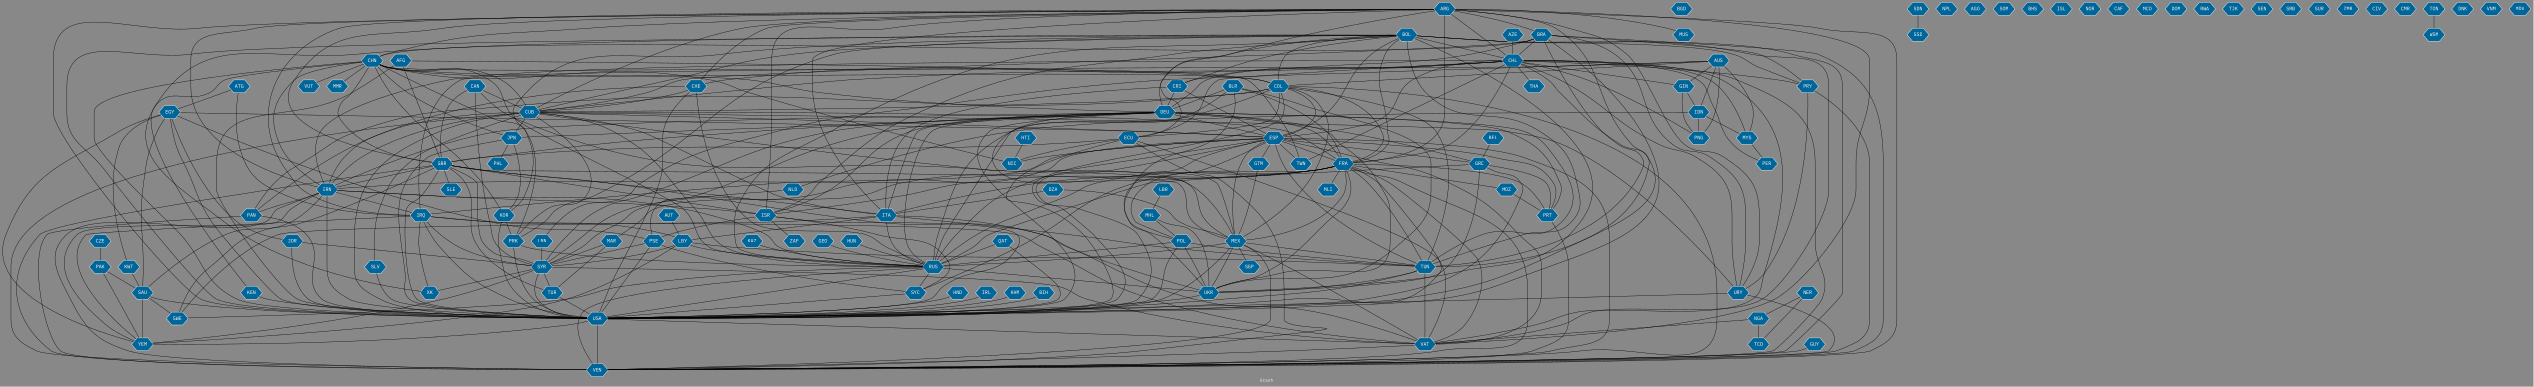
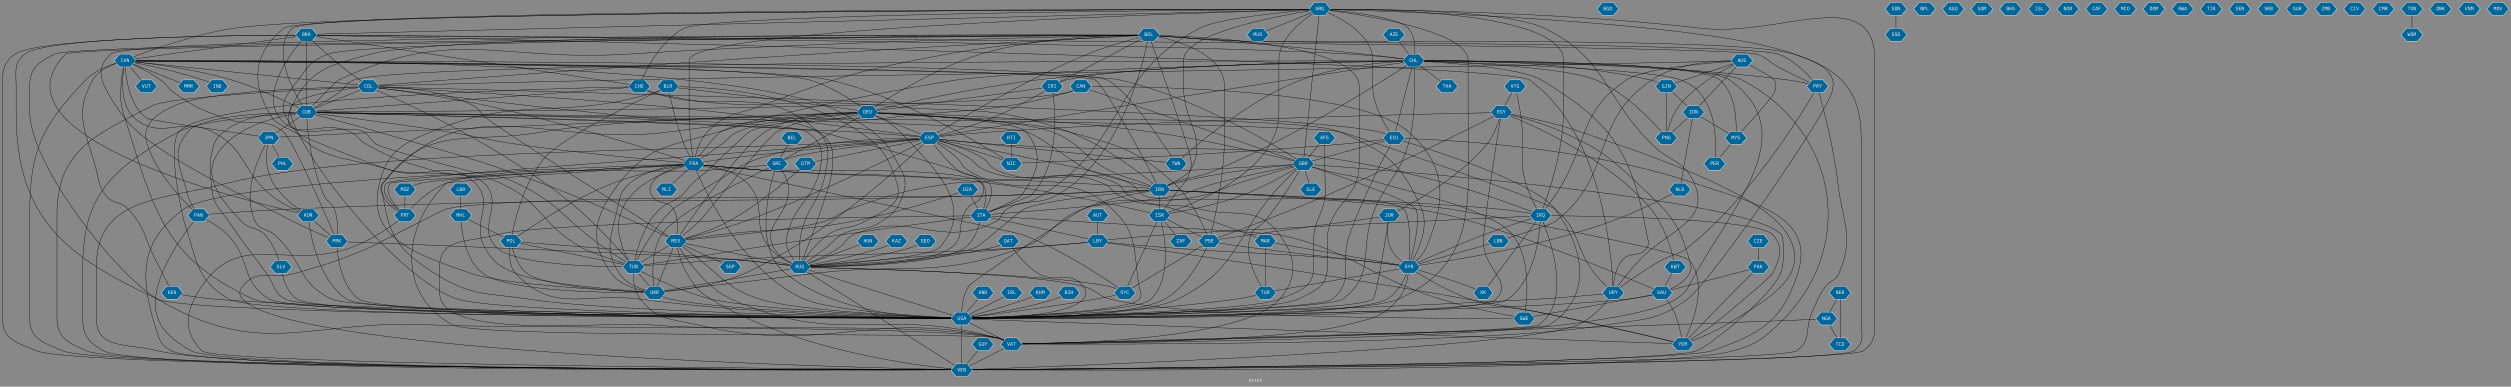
(382, 53) -> (1224, 111)
(884, 66) -> (332, 59)
none -> (217, 86)
(893, 139) -> none
none -> (1279, 231)
none -> (91, 354)
